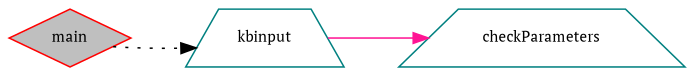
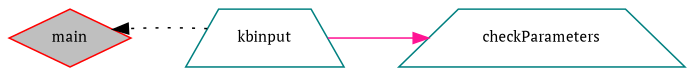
(147, 48) -> (168, 28)
